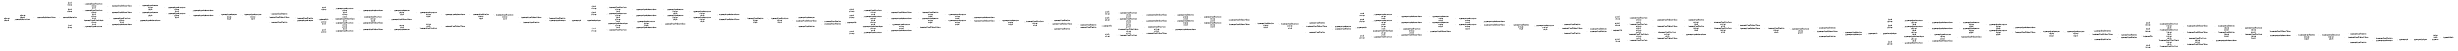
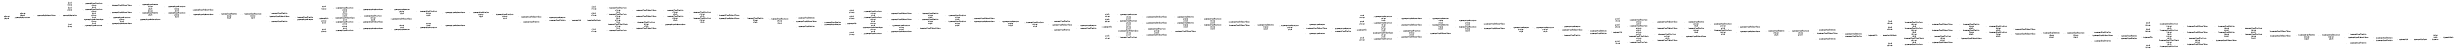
none -> (150, 11)
